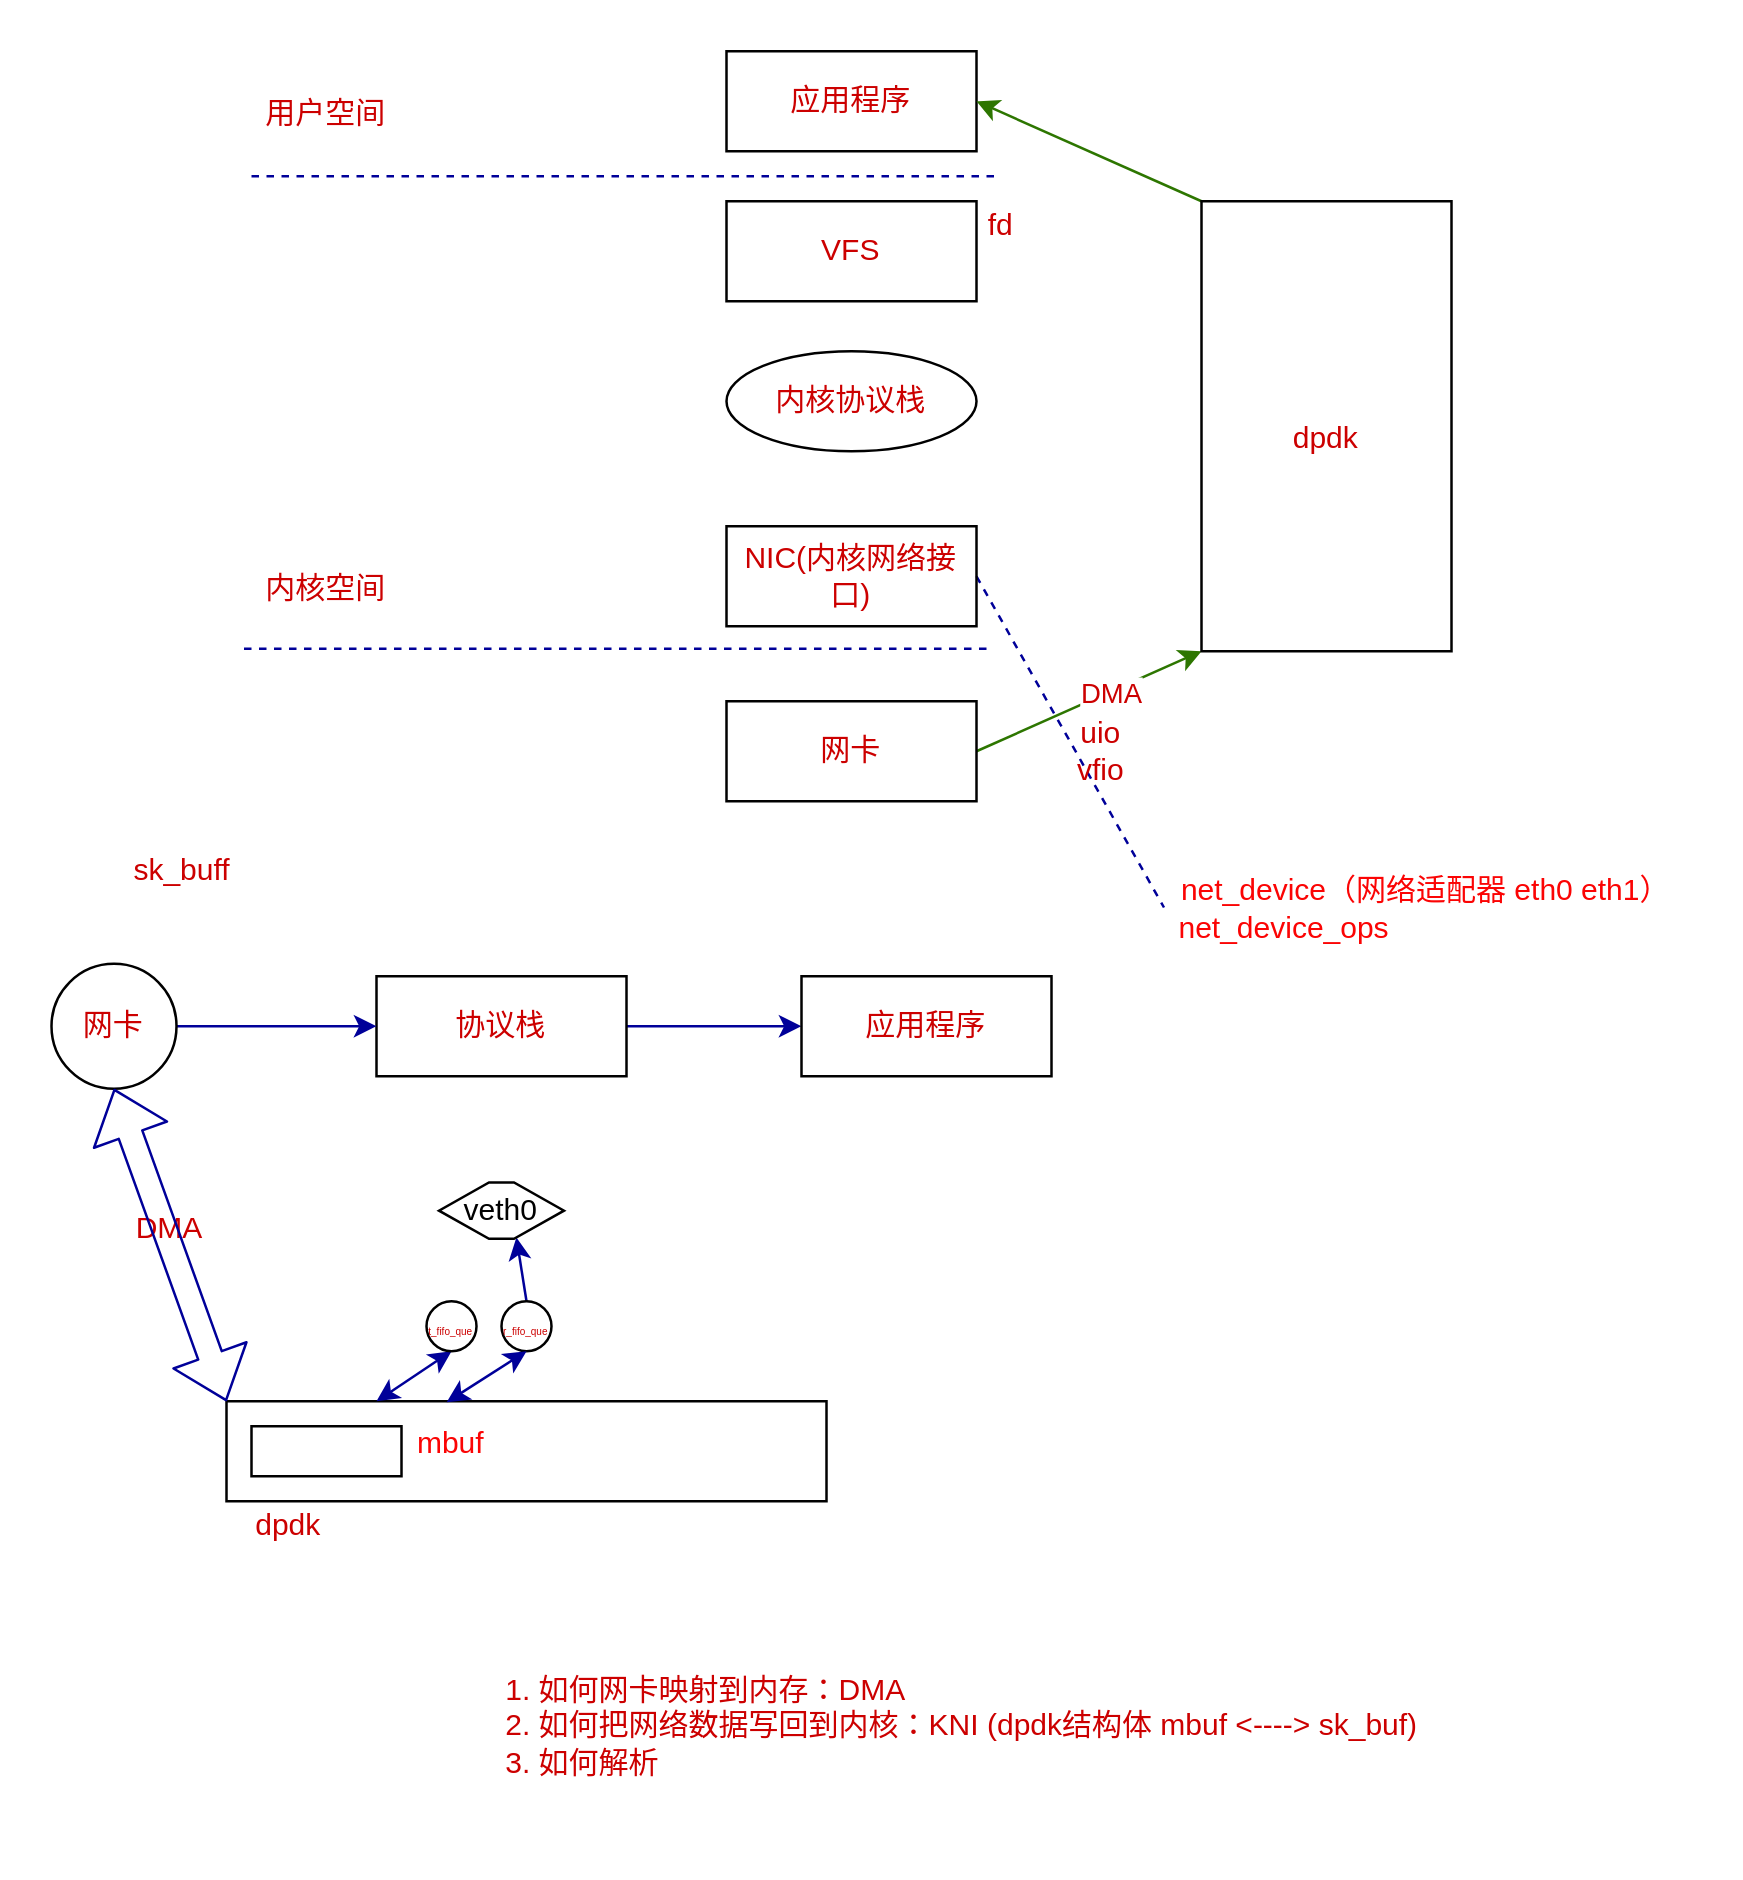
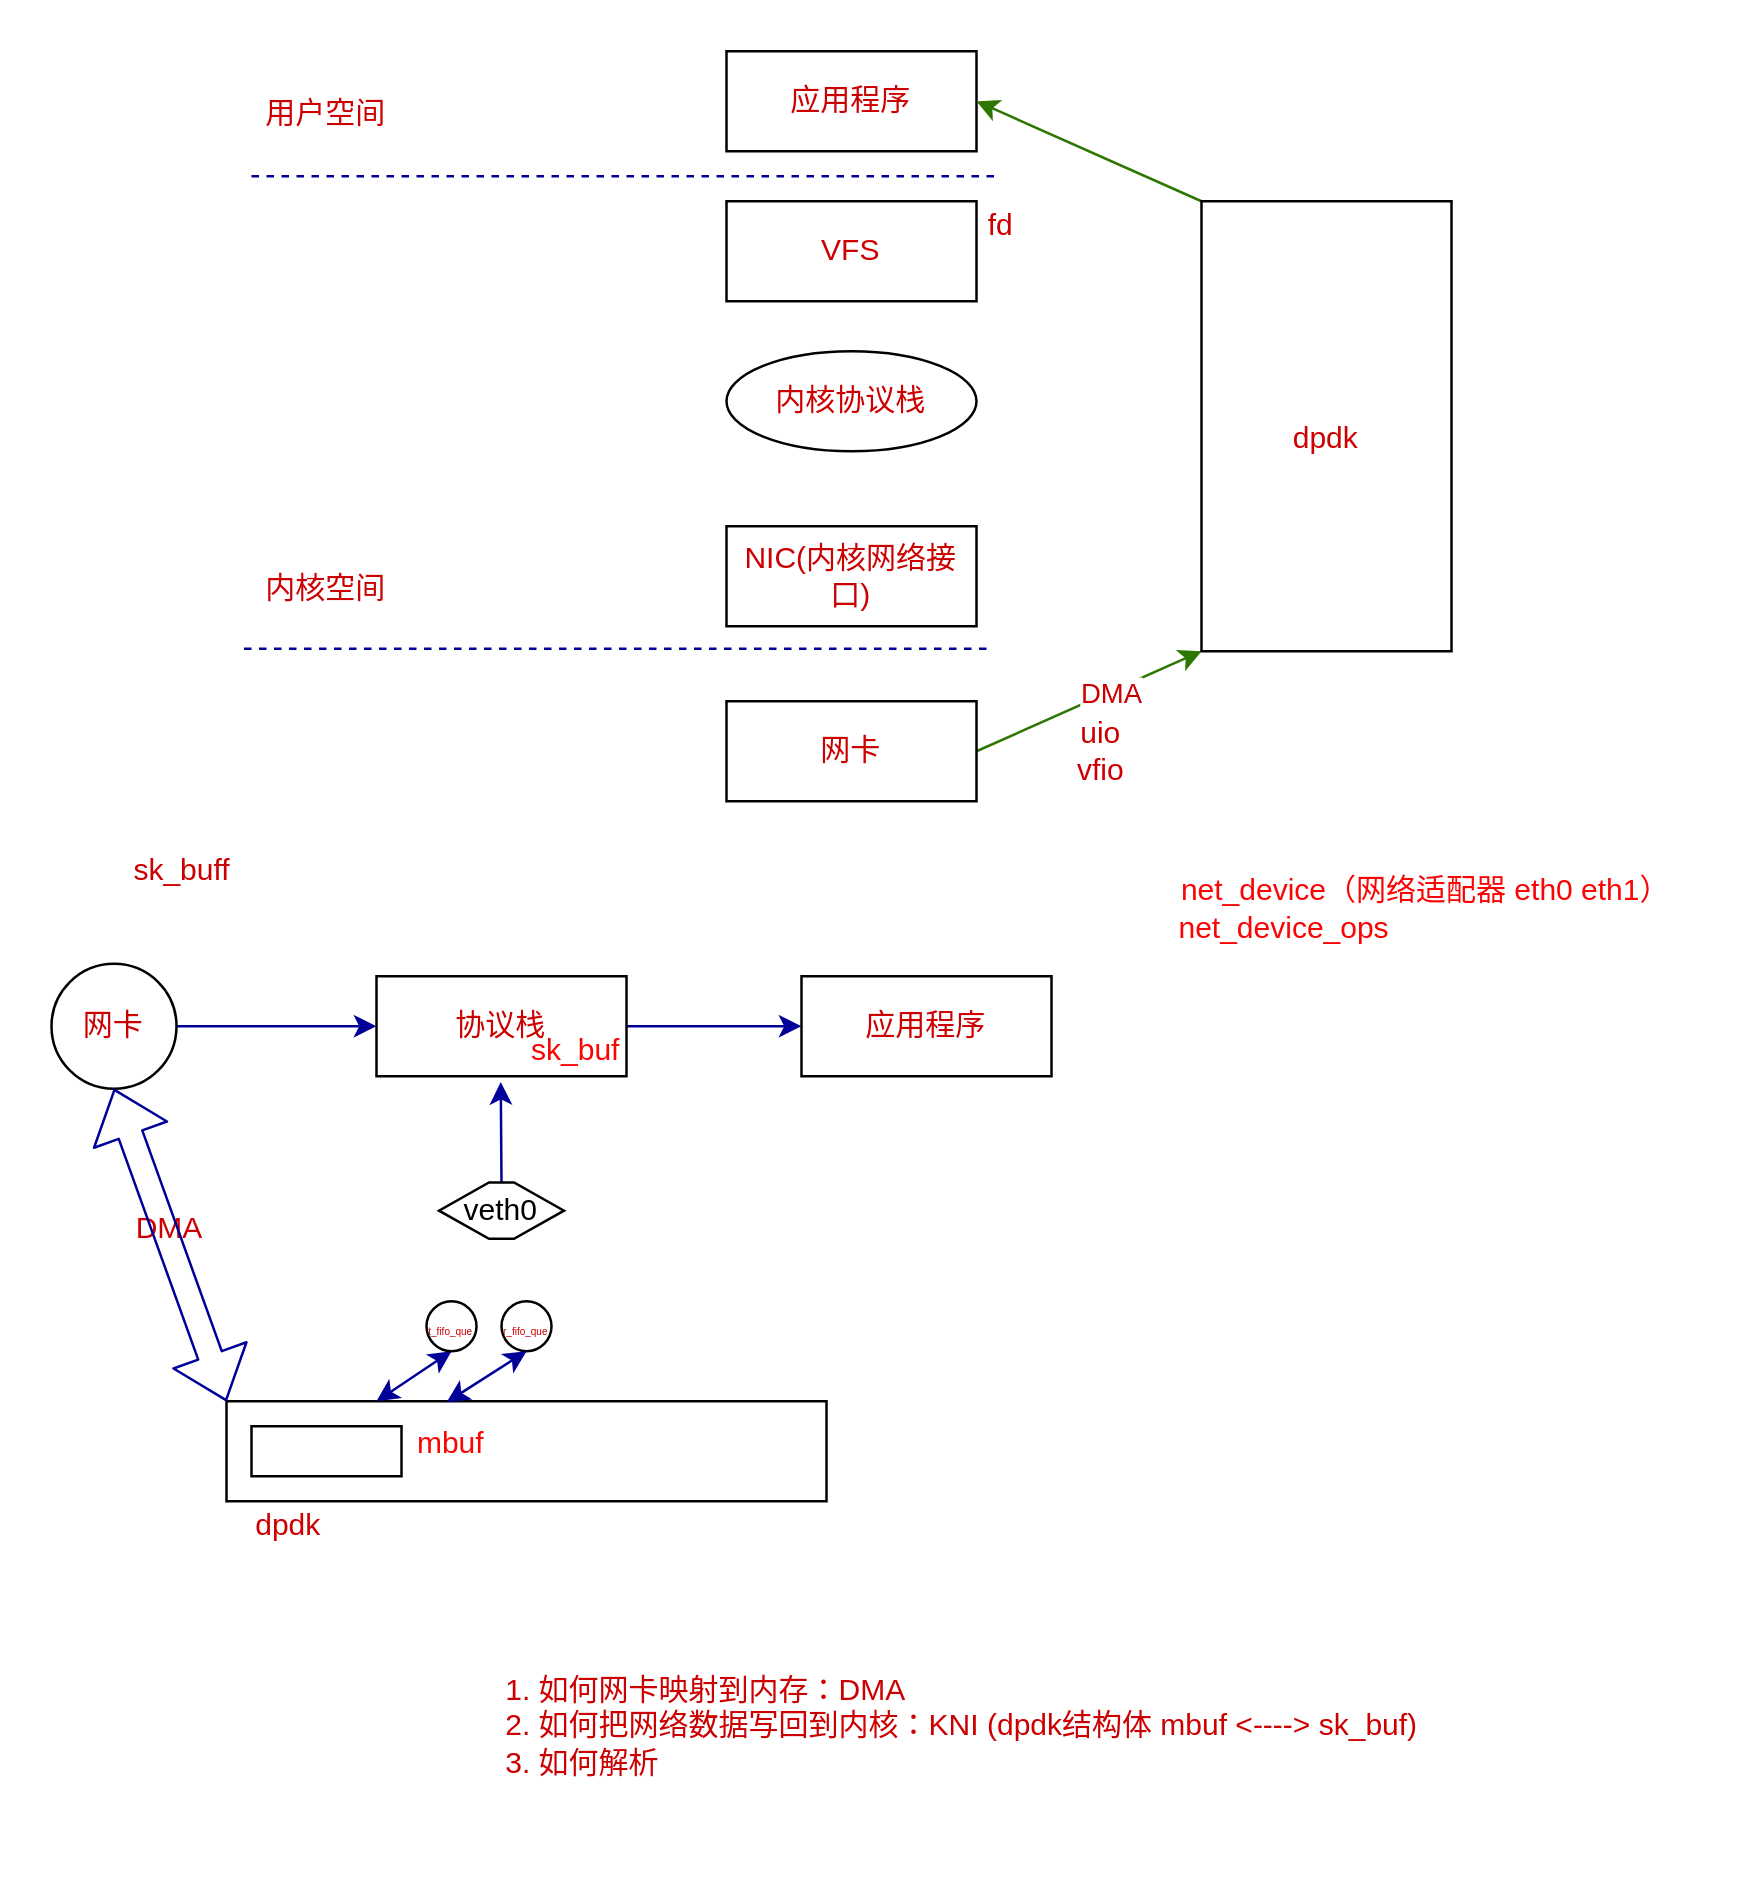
(1110, 813) -> none
none -> (576, 1051)
none -> (501, 1140)
(522, 1277) -> none
